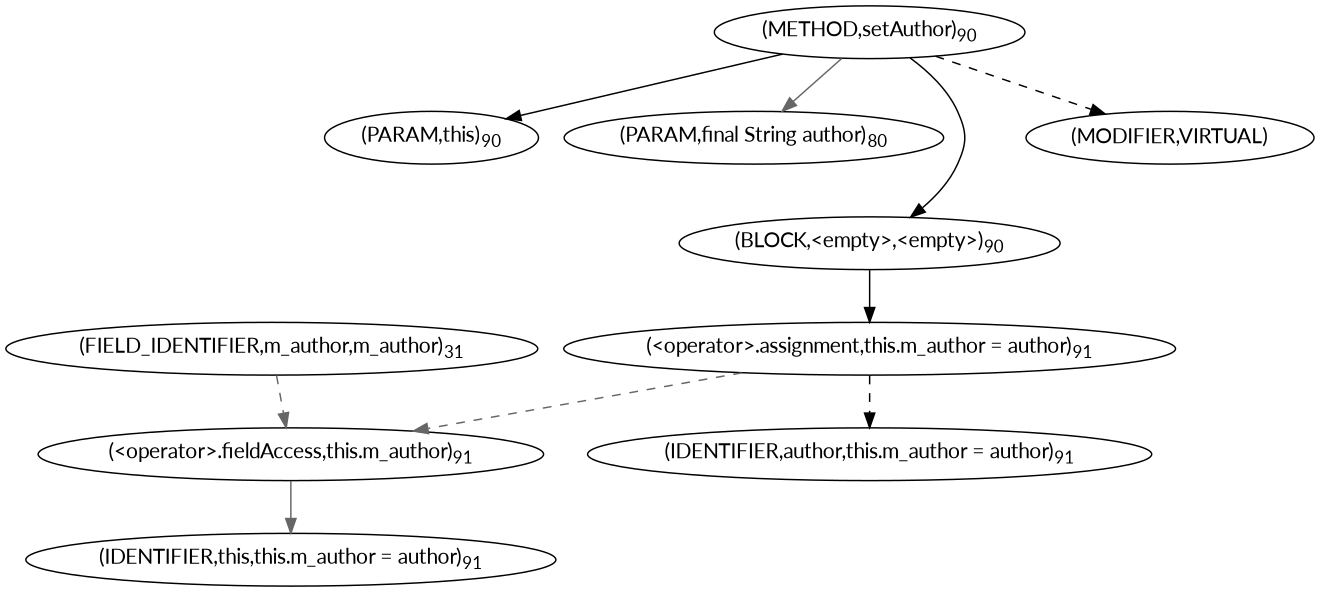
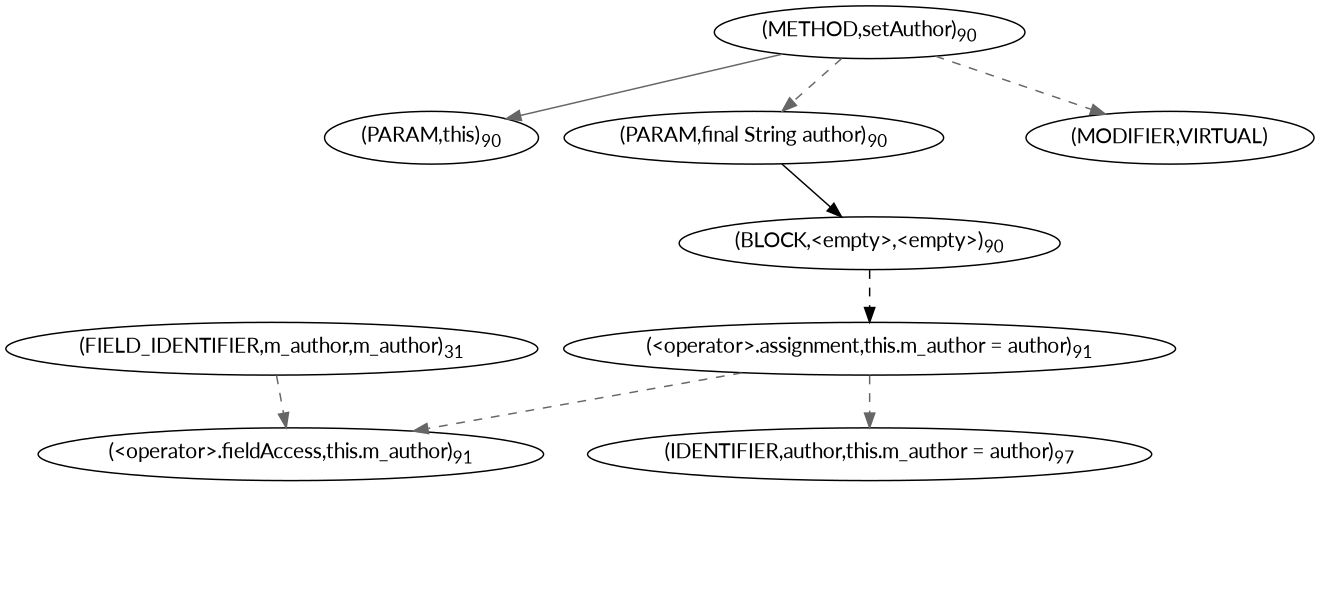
(817, 80) -> (817, 80)
(1013, 83) -> (1013, 83)
(651, 85) -> (651, 85)
(964, 130) -> (806, 185)
(878, 136) -> (878, 136)
(870, 289) -> (870, 289)
(870, 394) -> (870, 394)
(1065, 452) -> (1065, 452)
(291, 560) -> none
